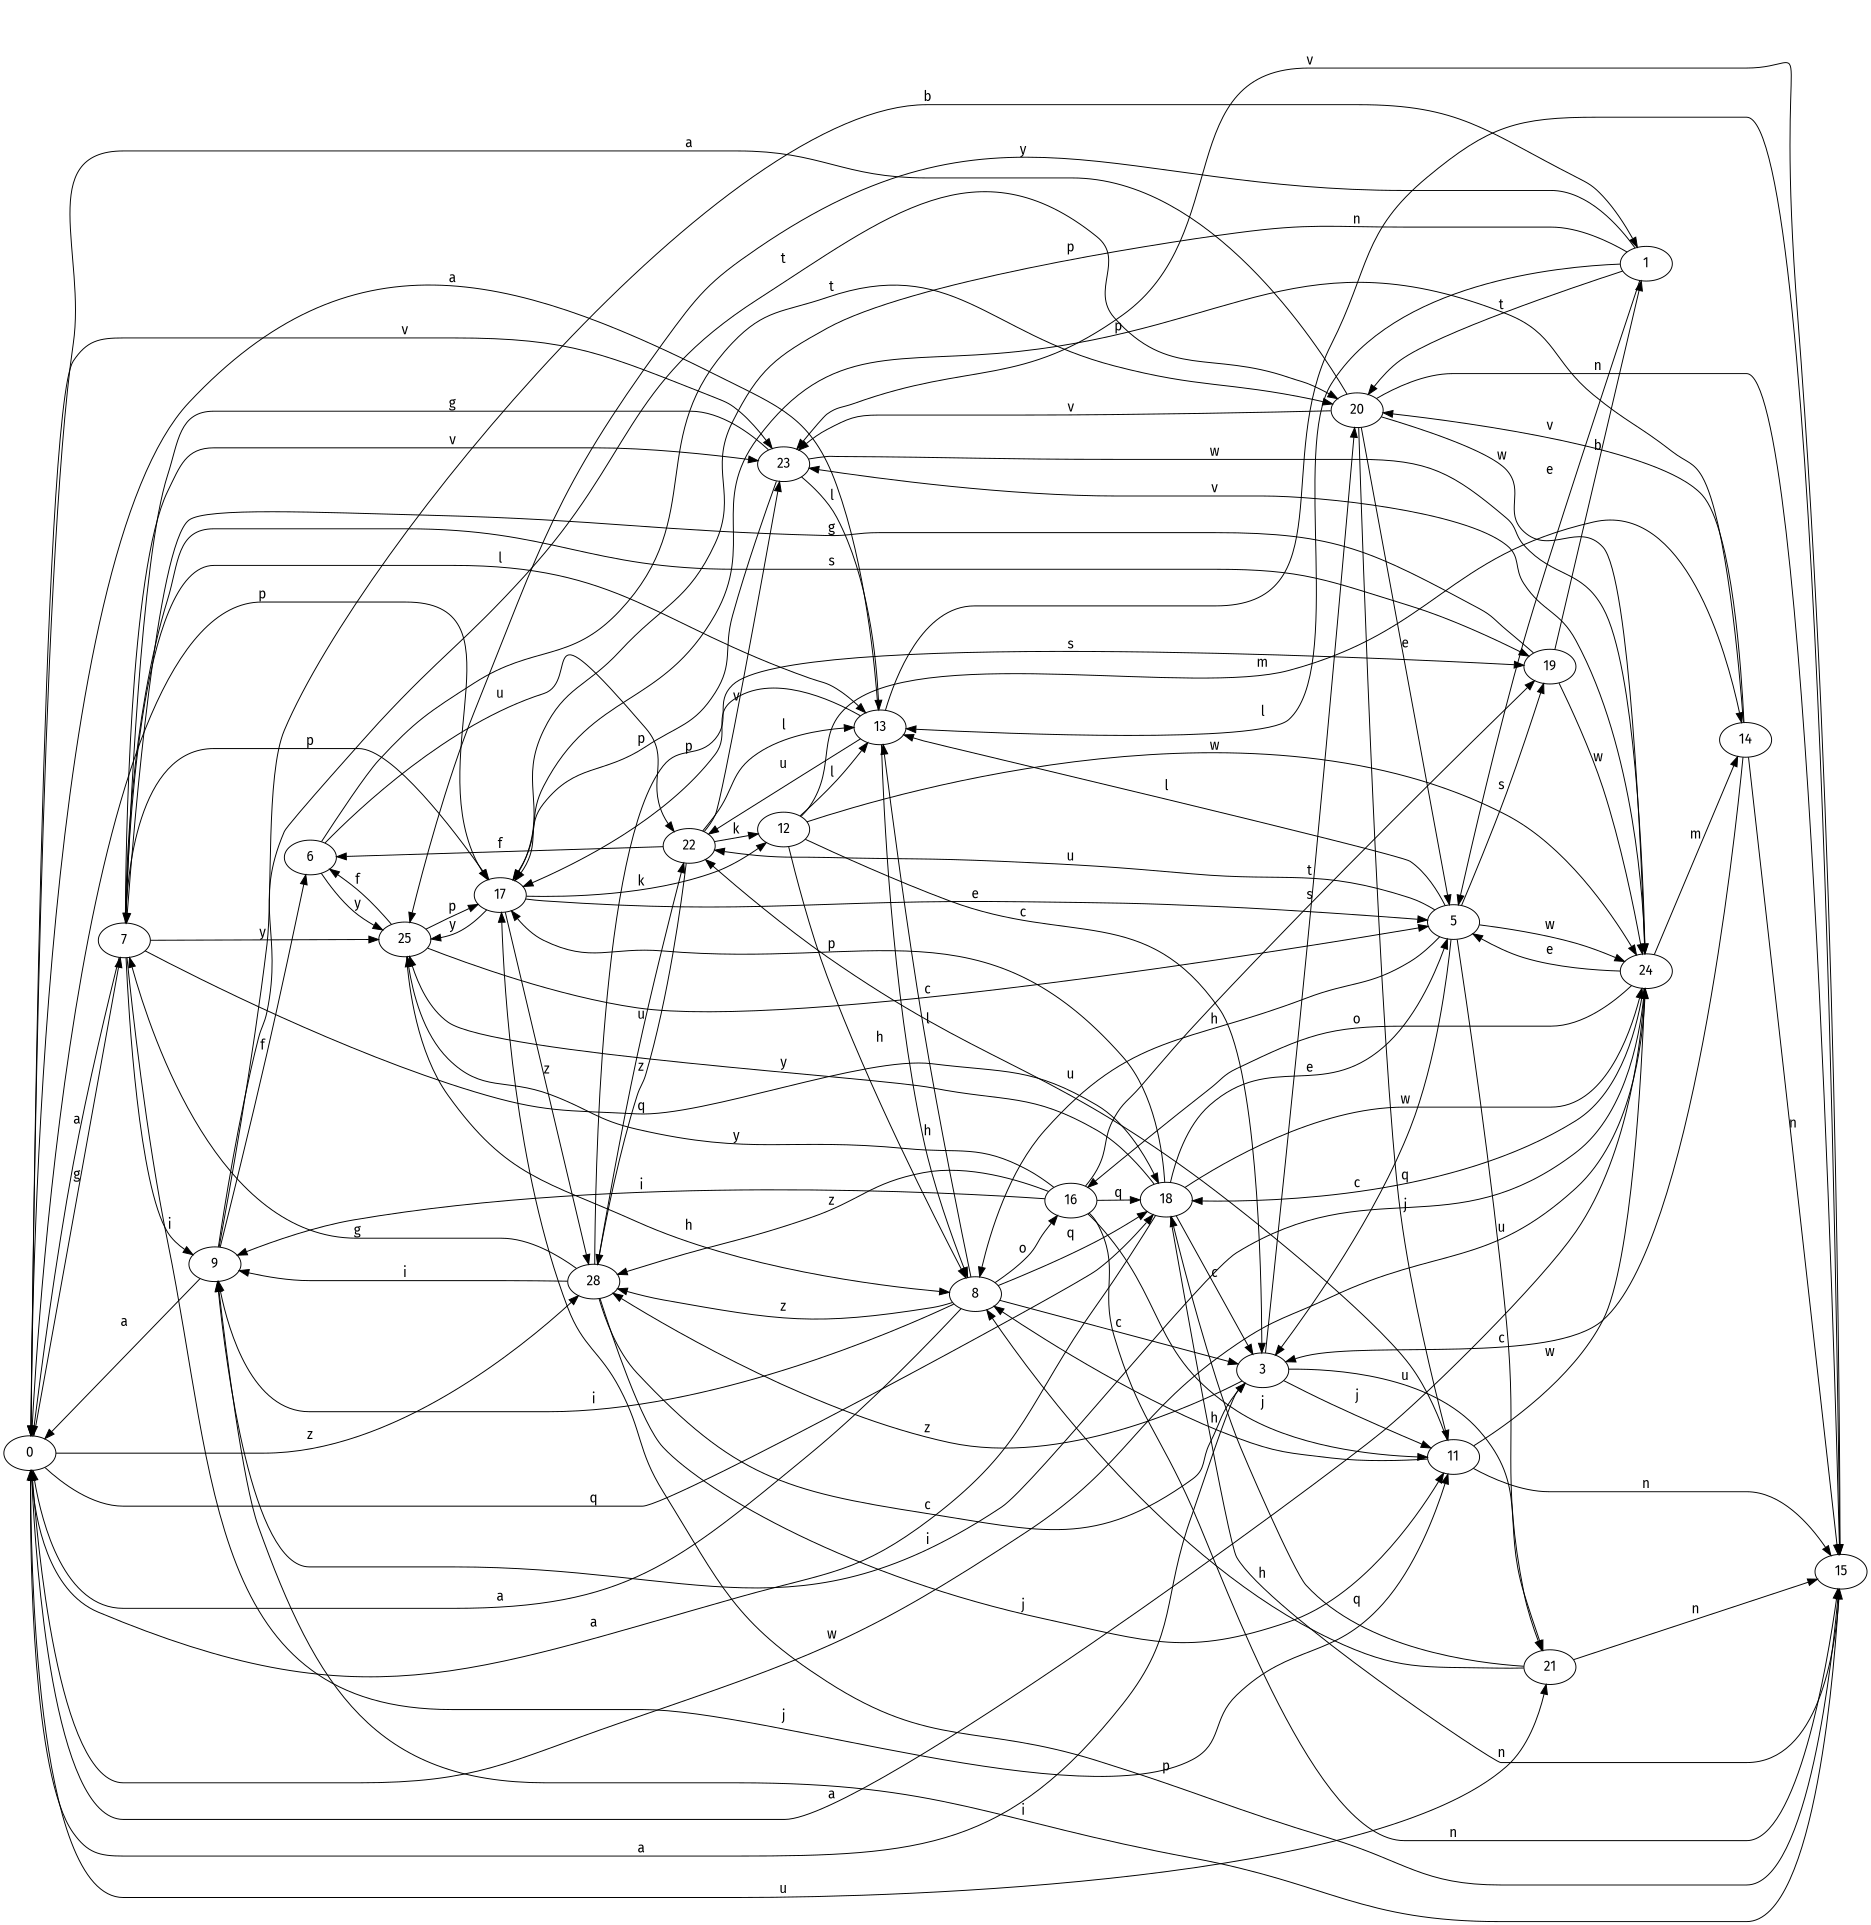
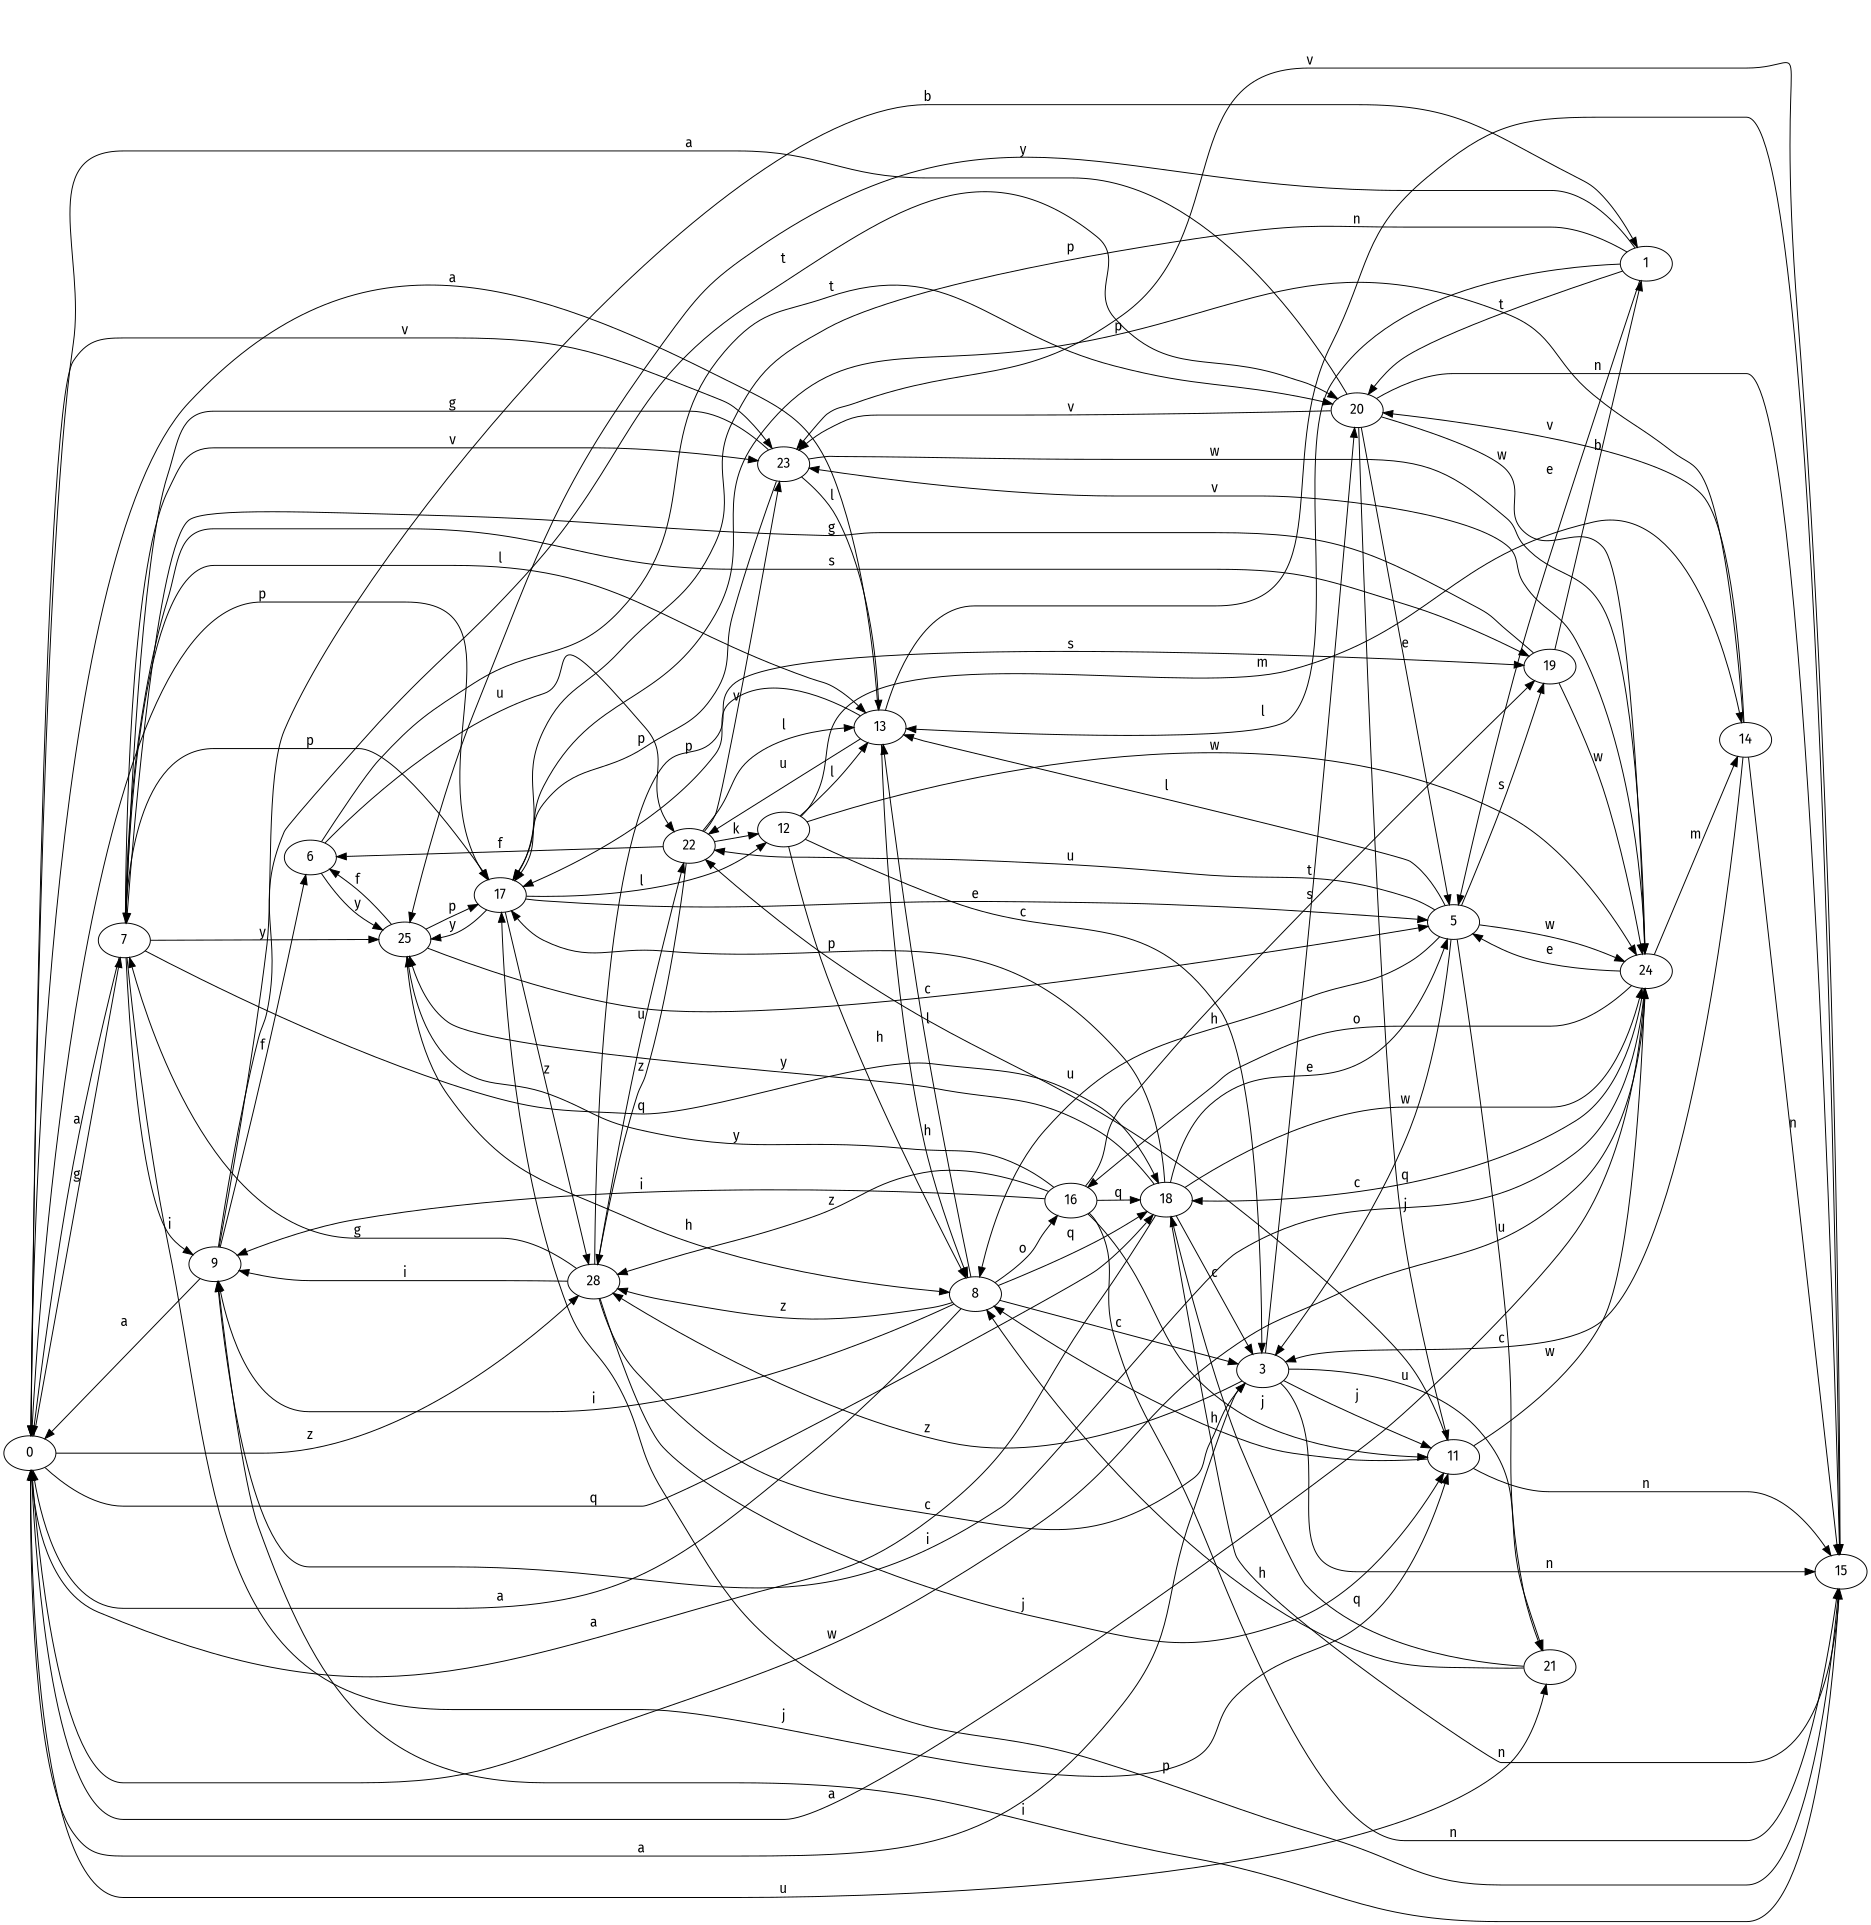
(641, 882) -> (641, 882)
(1691, 1621) -> (1469, 1572)
